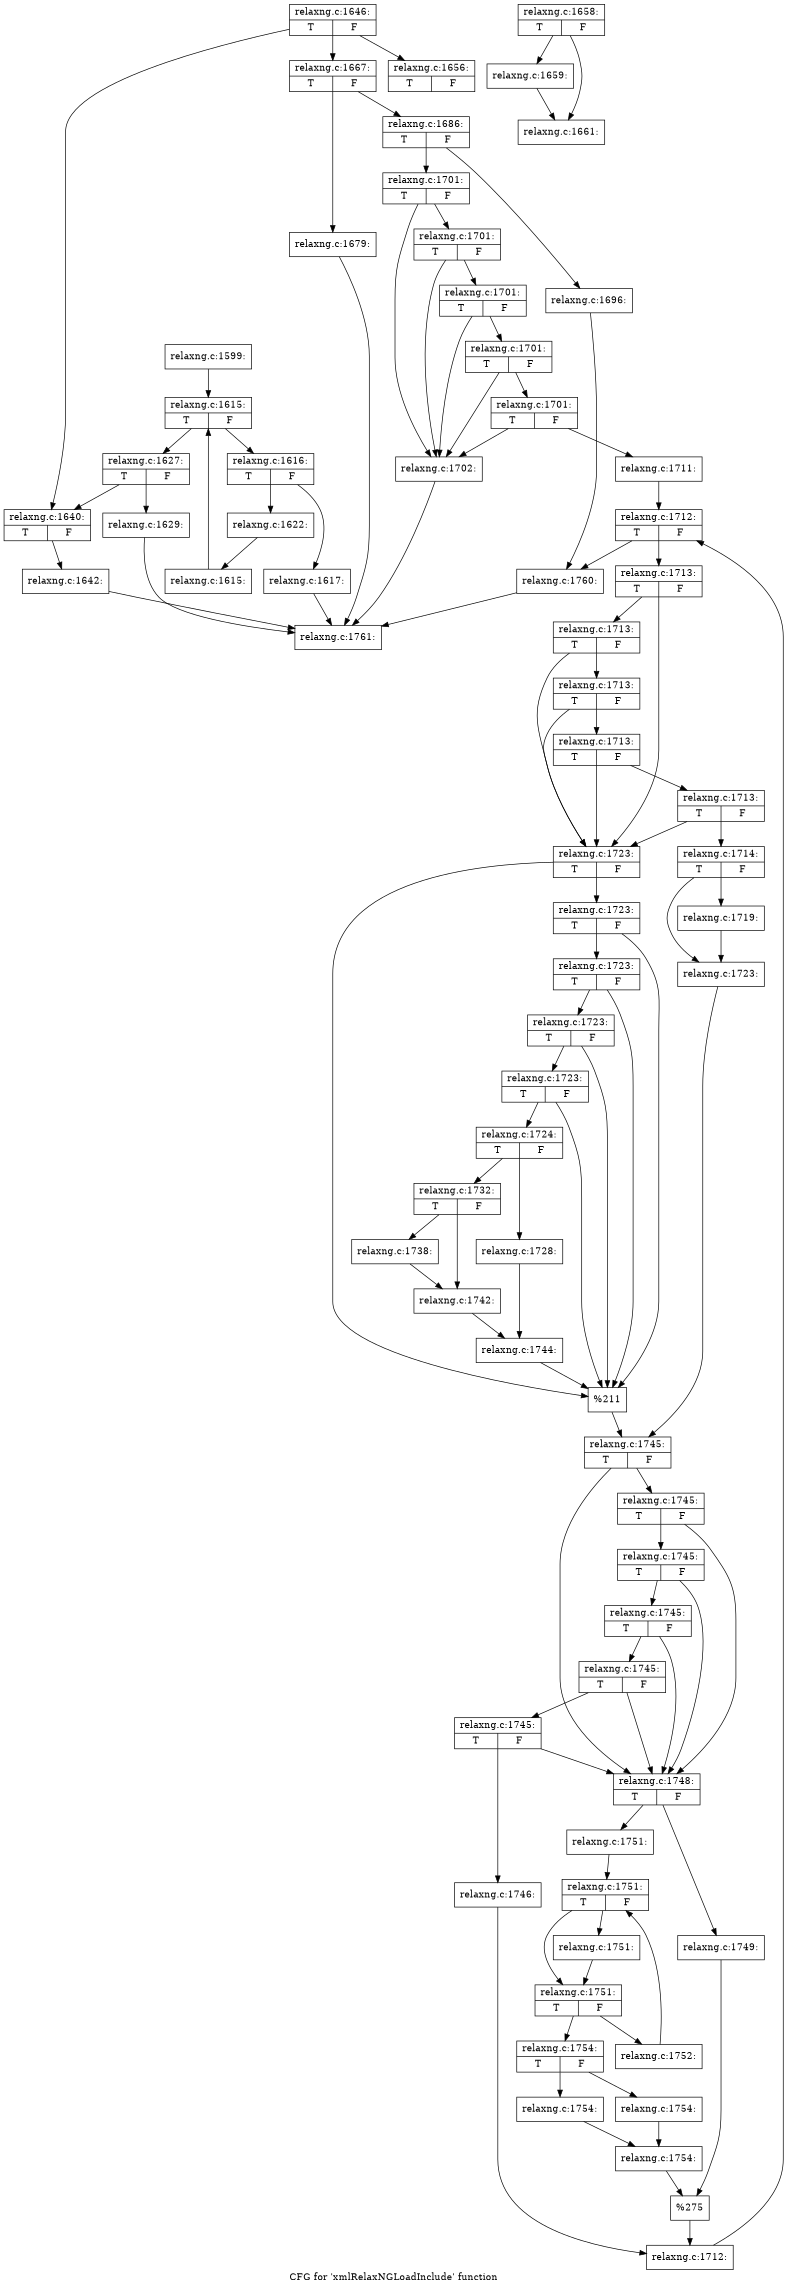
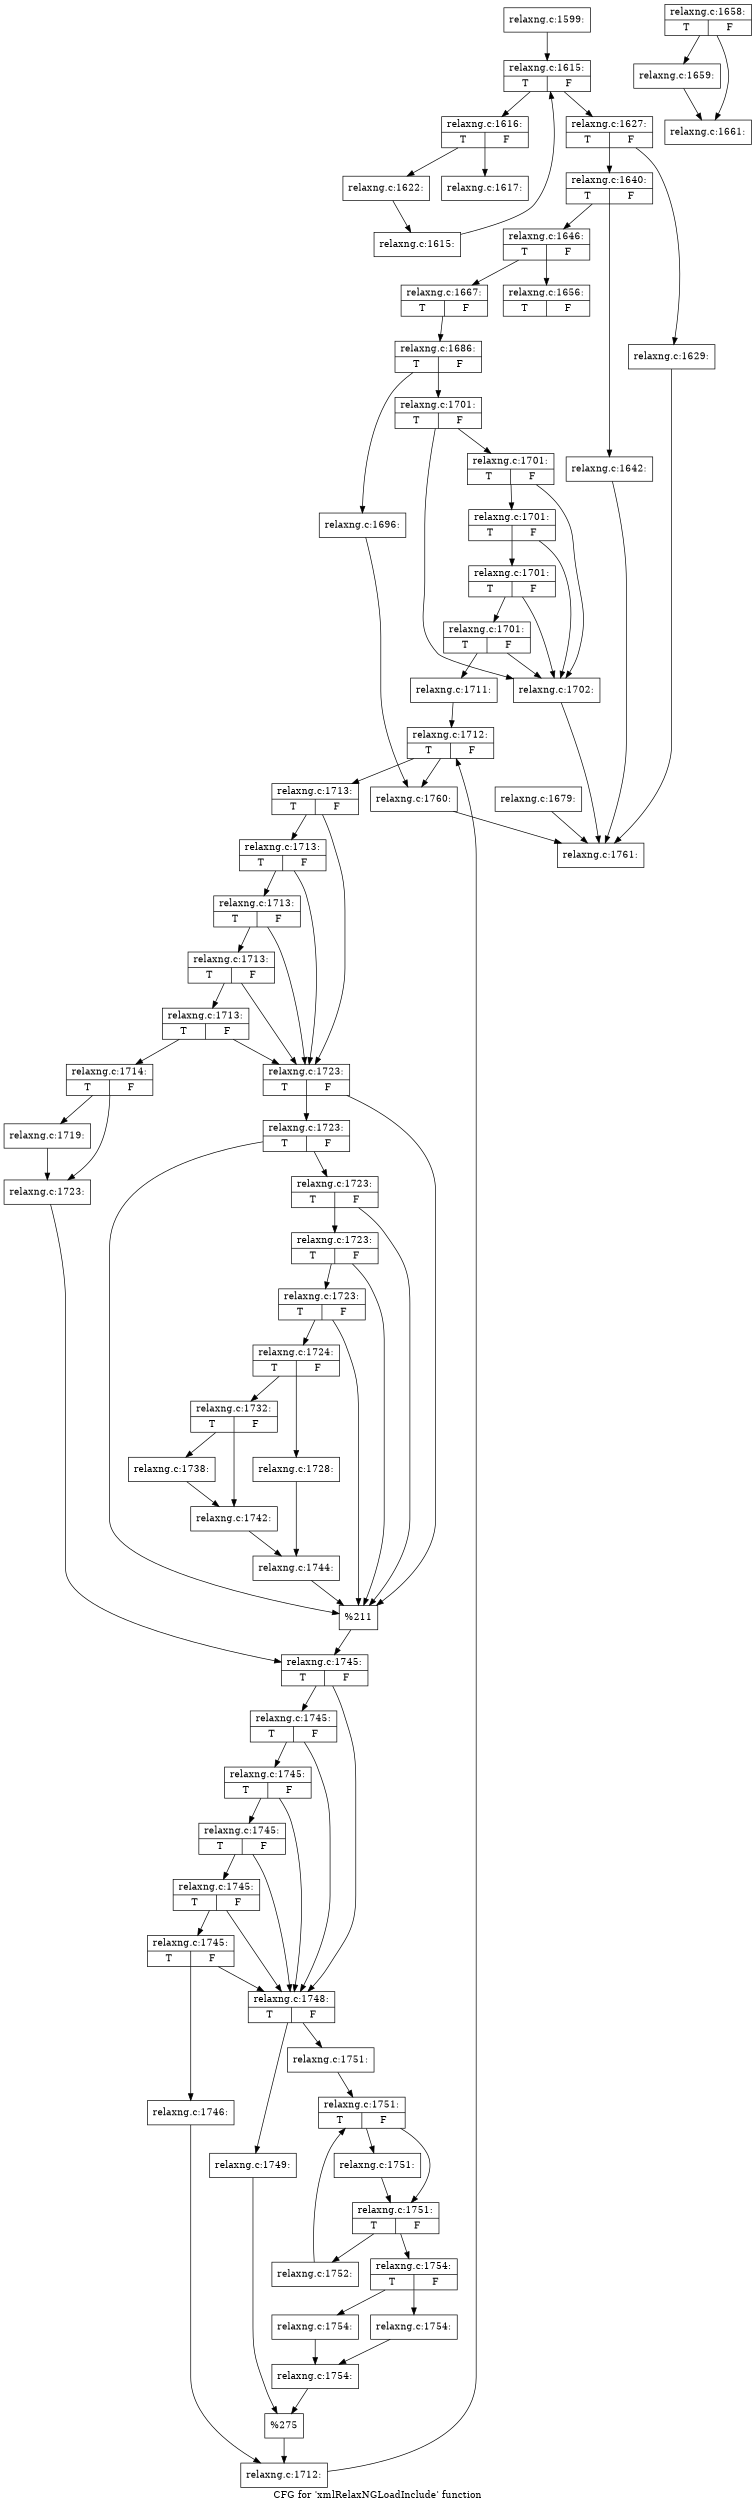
(333, 159) -> none
(66, 190) -> (581, 214)
(321, 606) -> none
